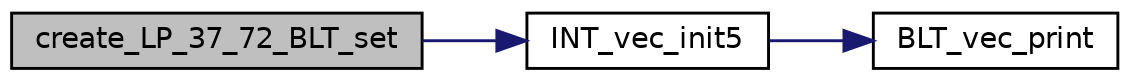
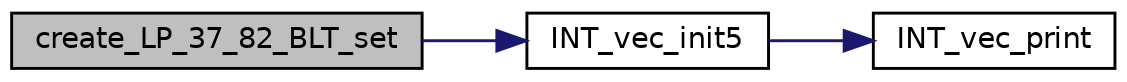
(217, 41) -> (217, 41)
(996, 41) -> (994, 41)
